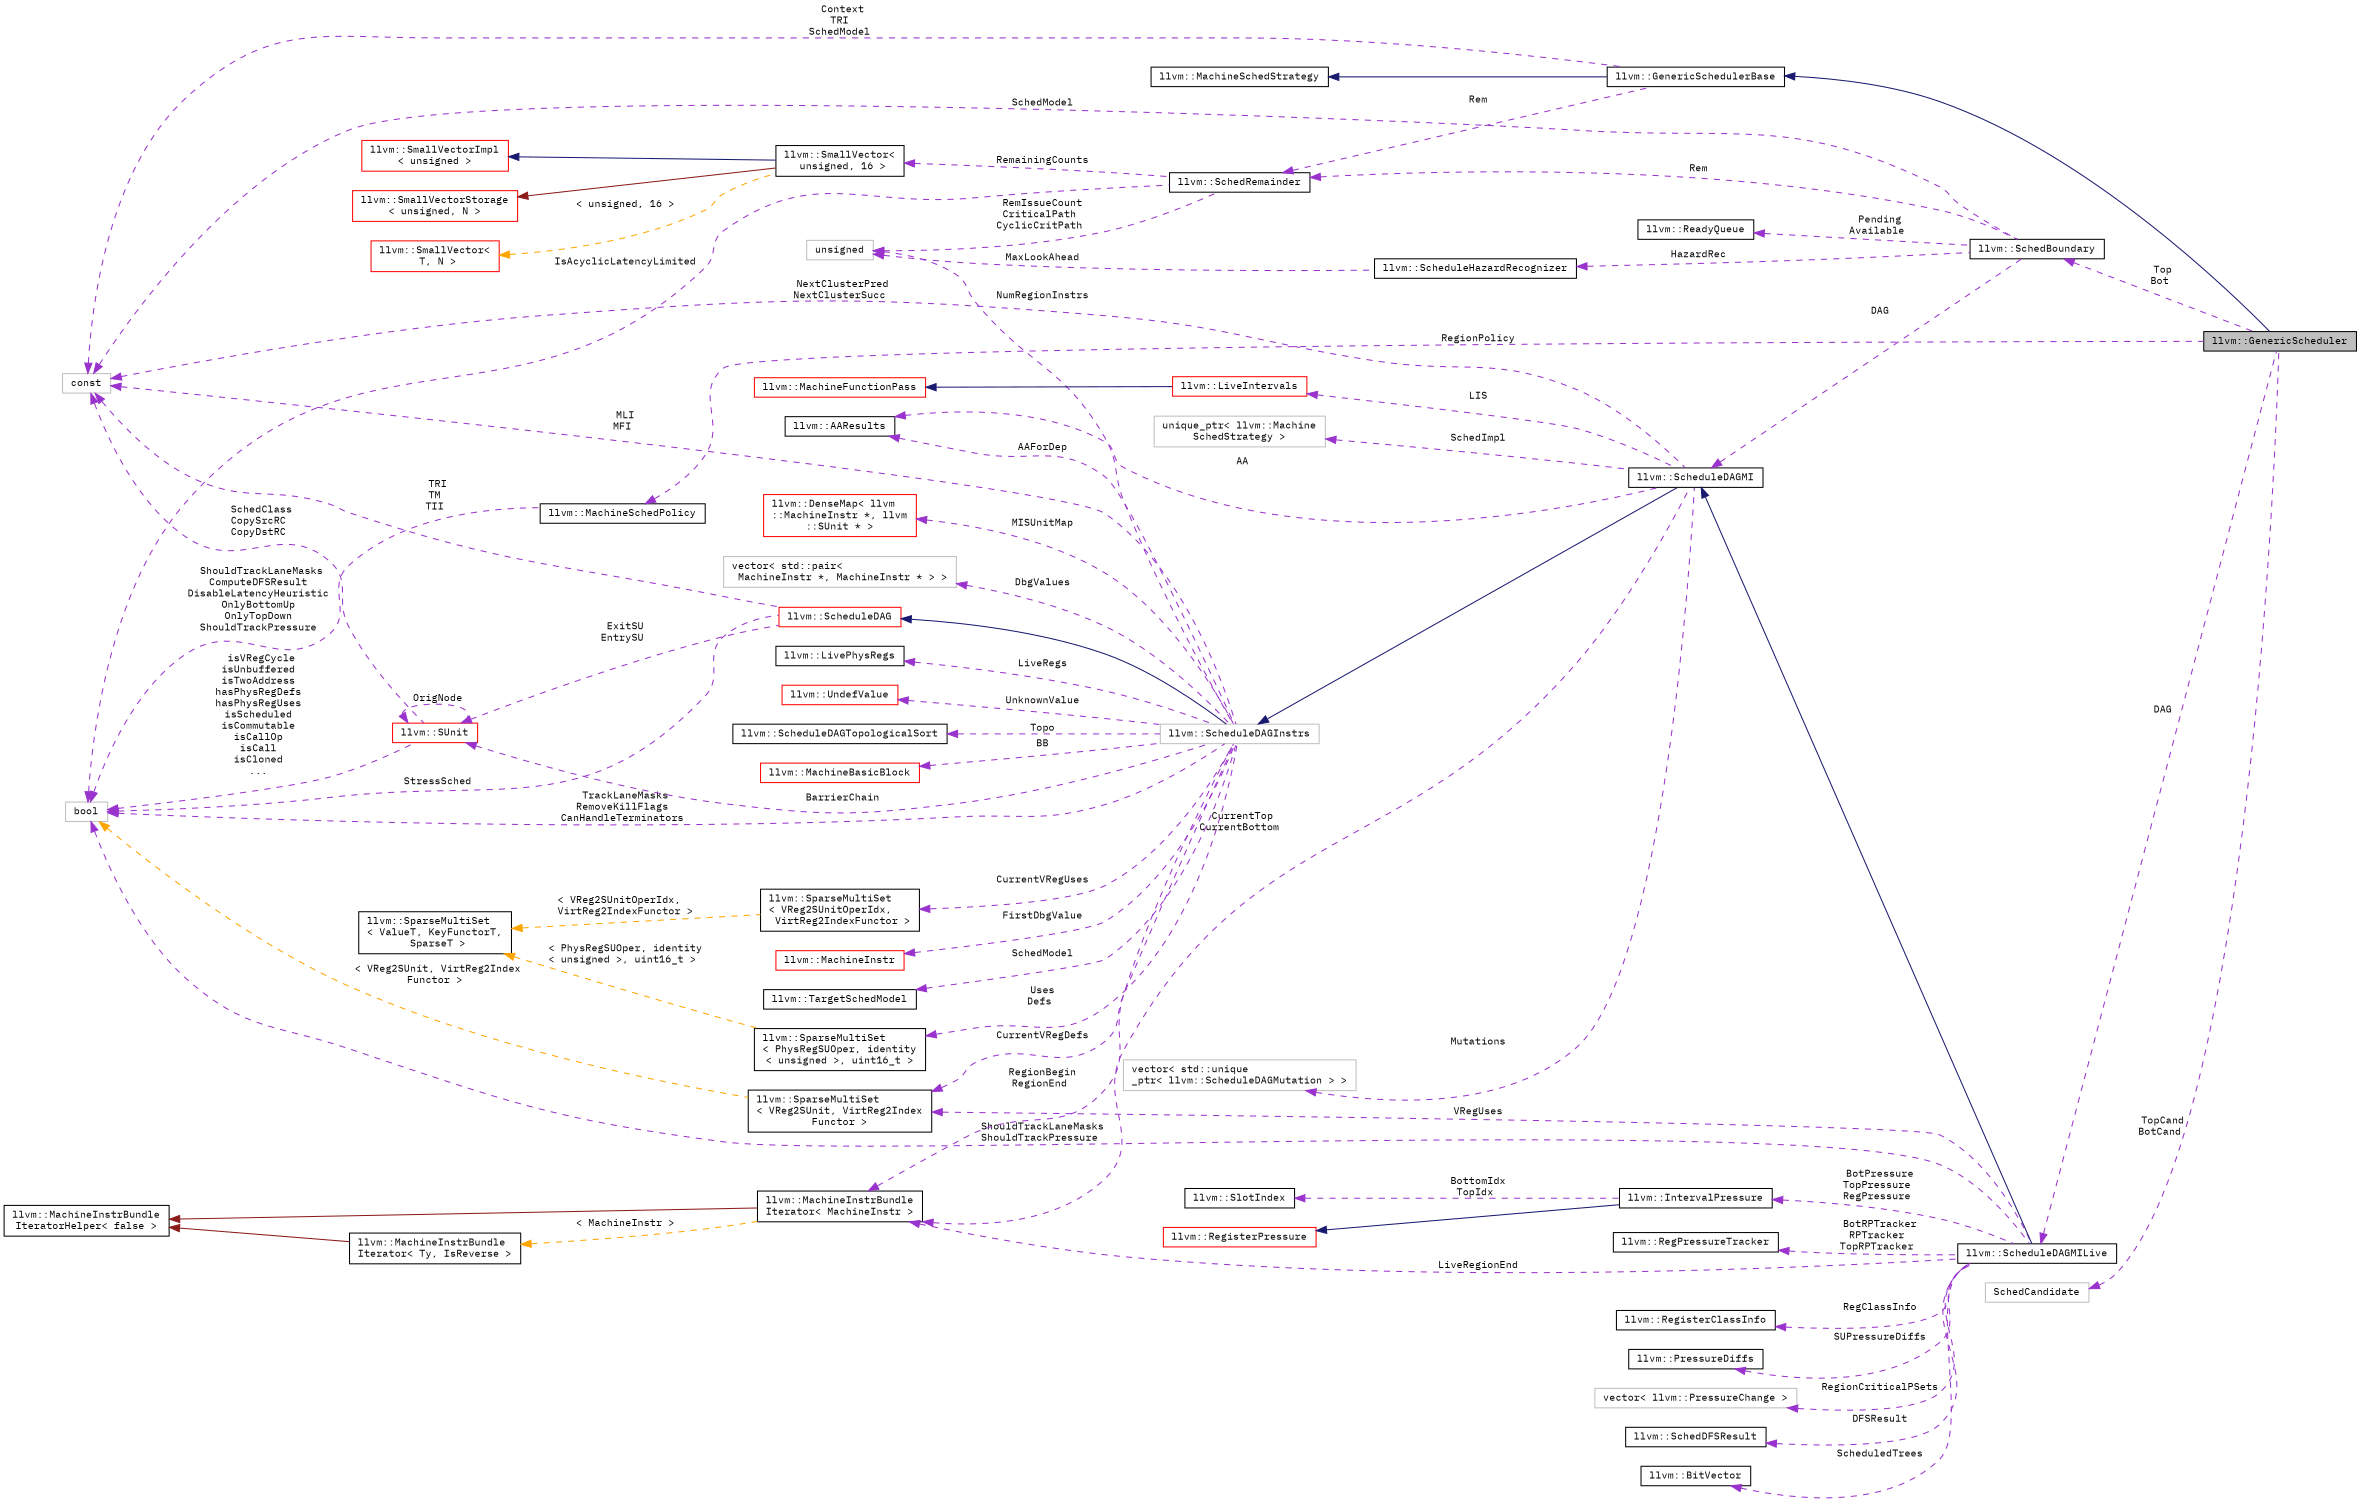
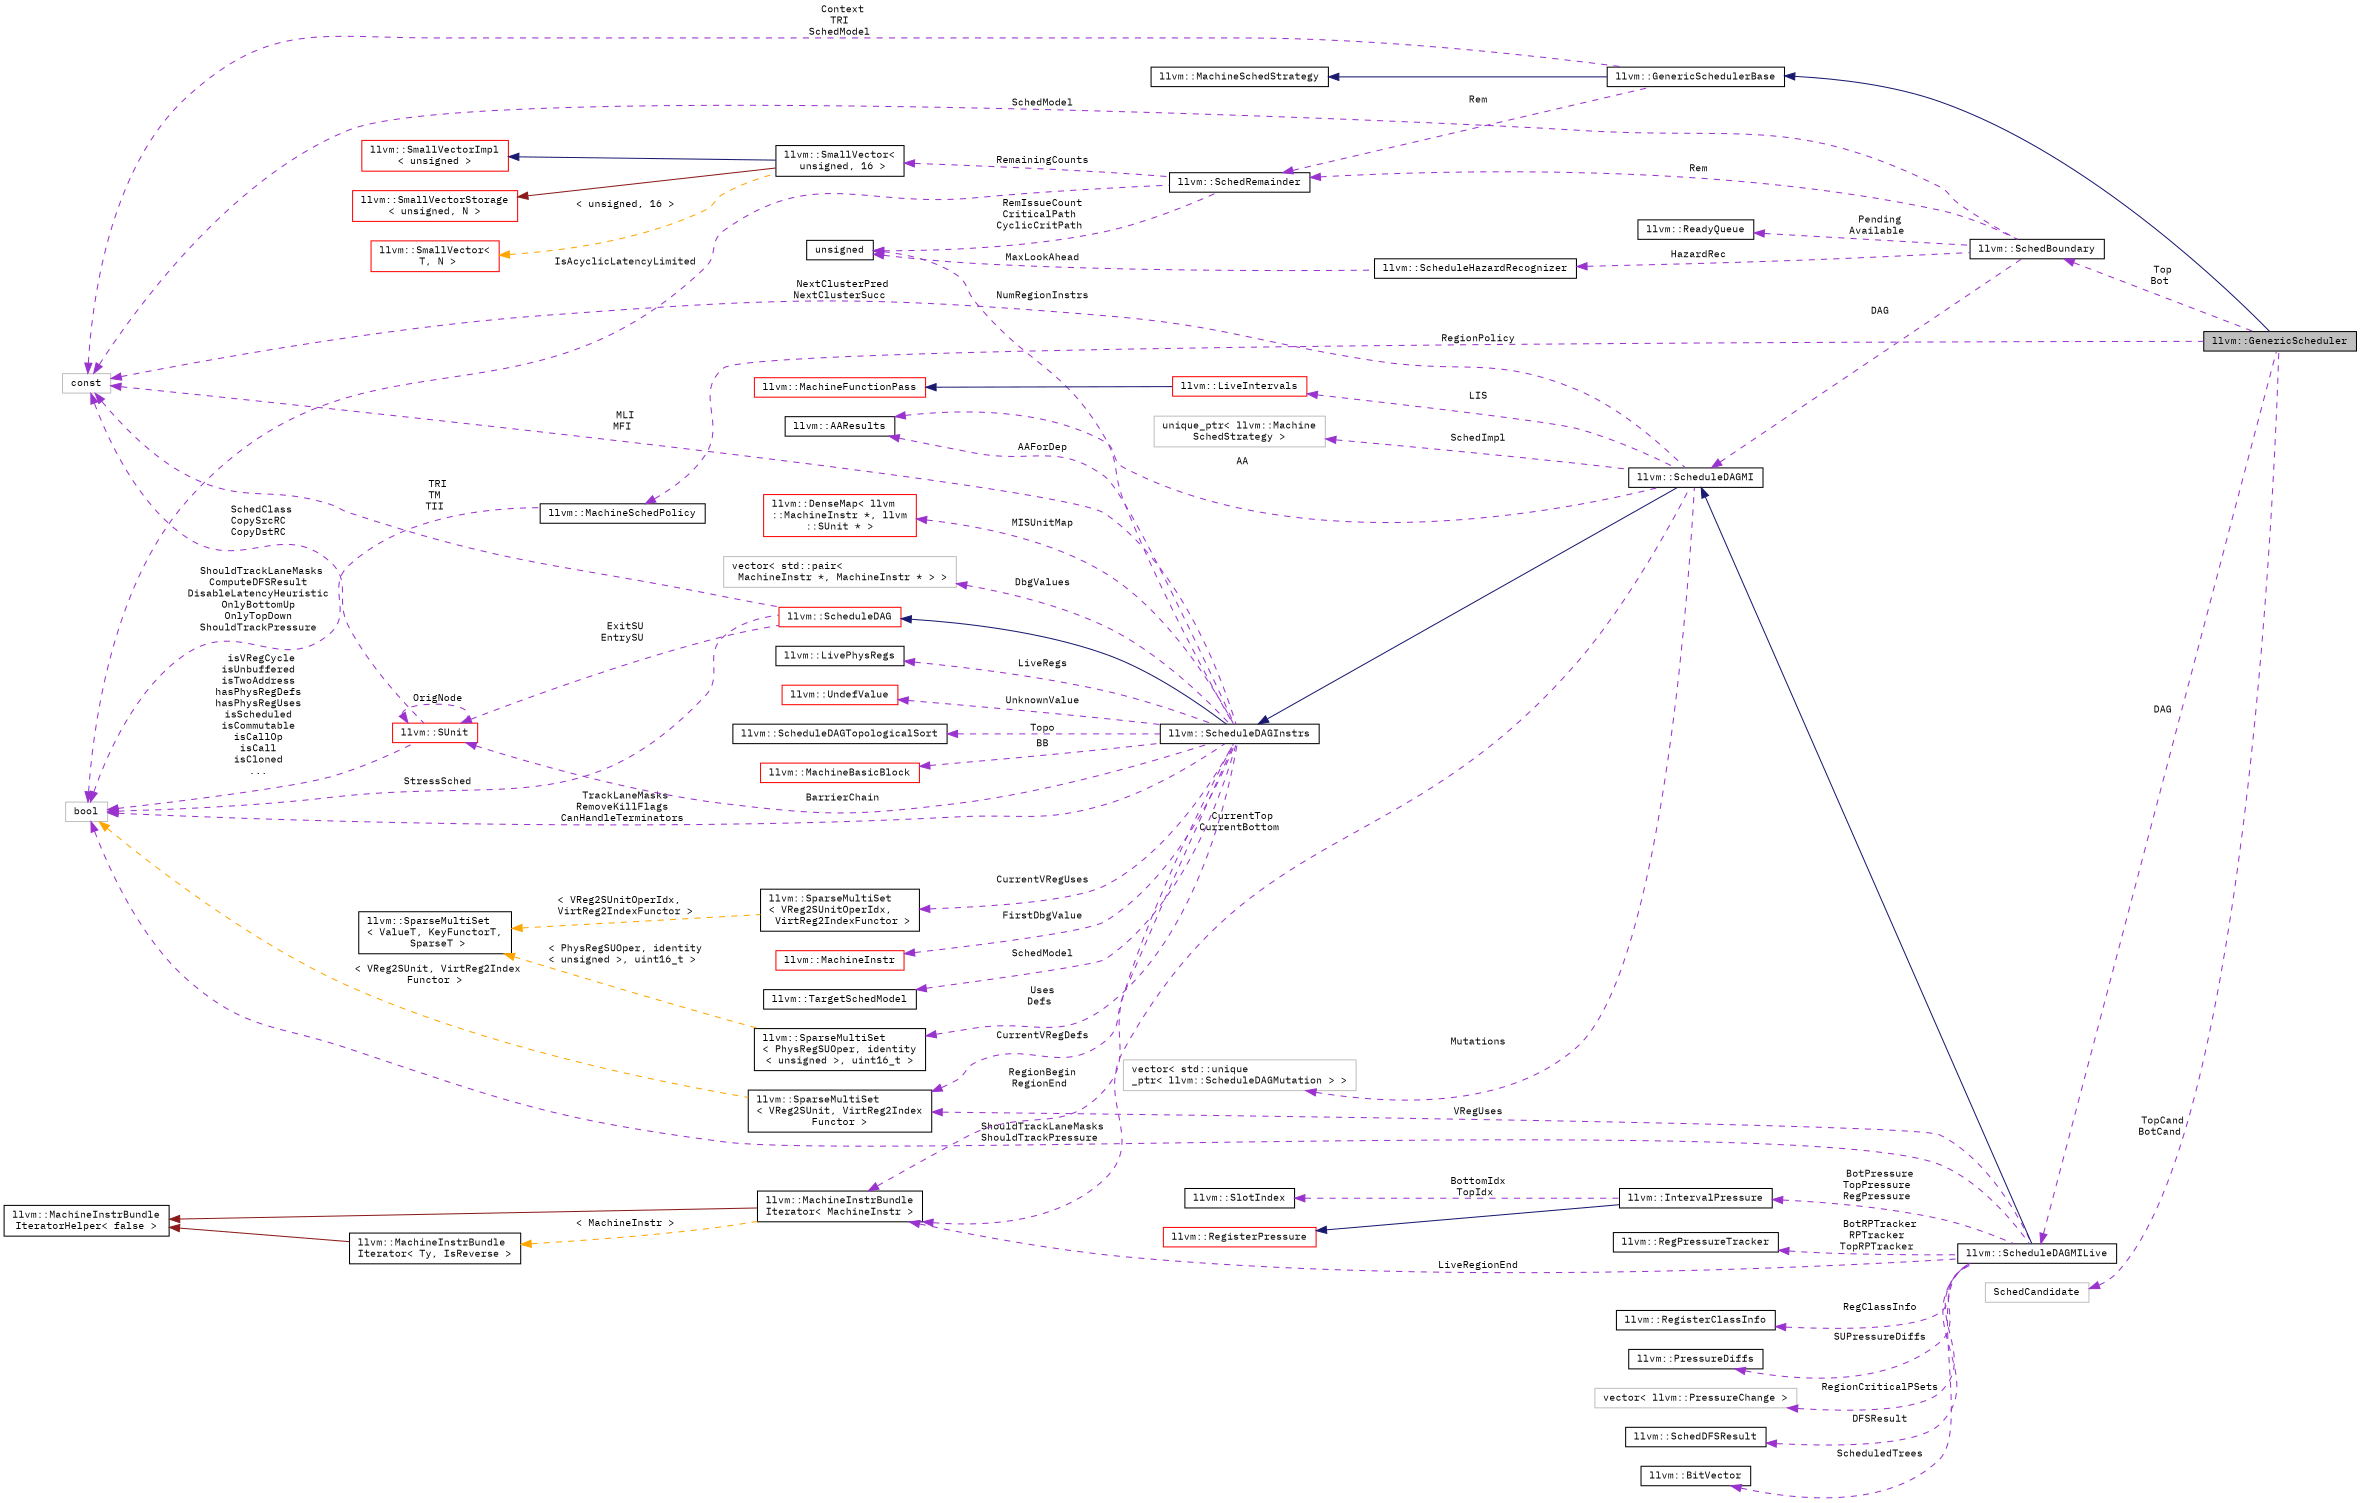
(840, 250) -> (840, 250)
(1240, 734) -> (1240, 734)
